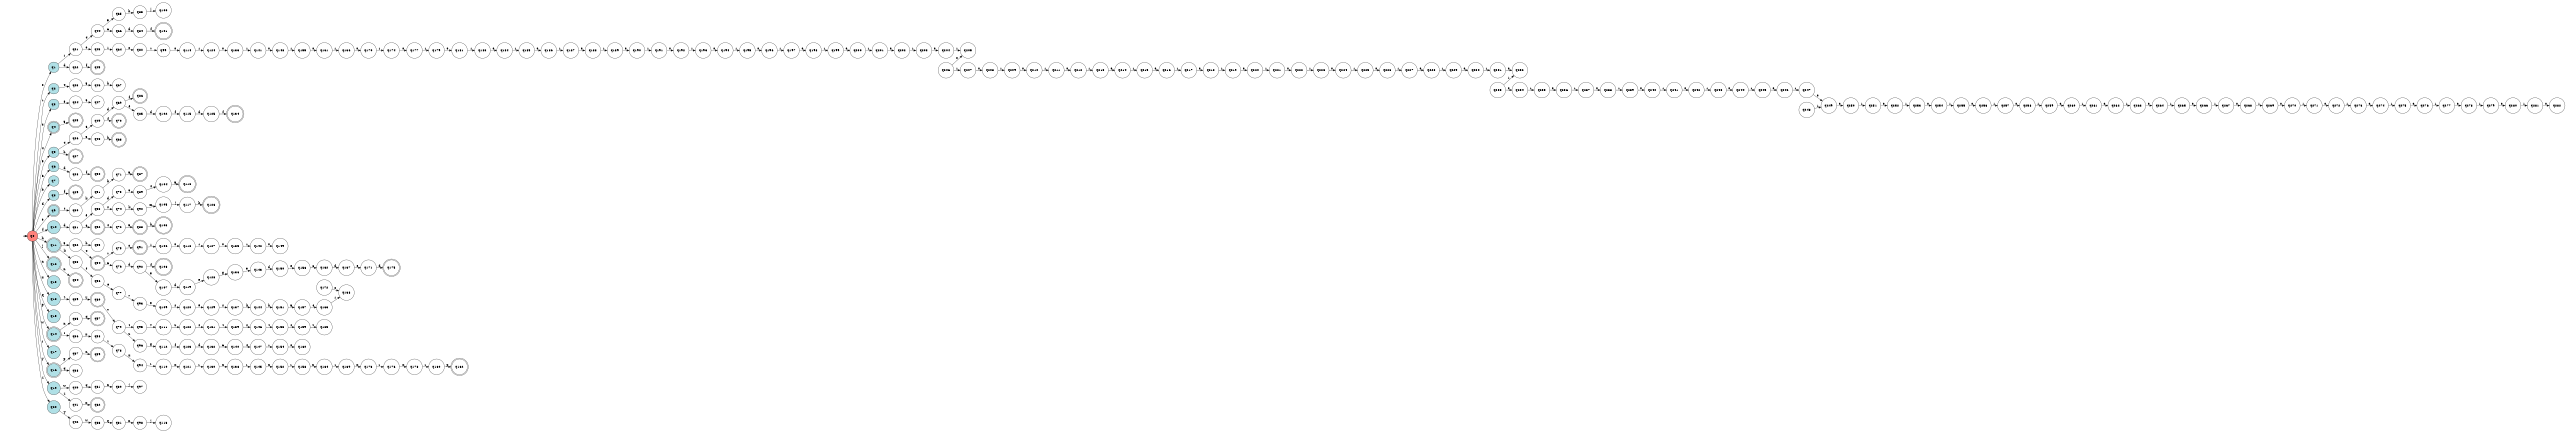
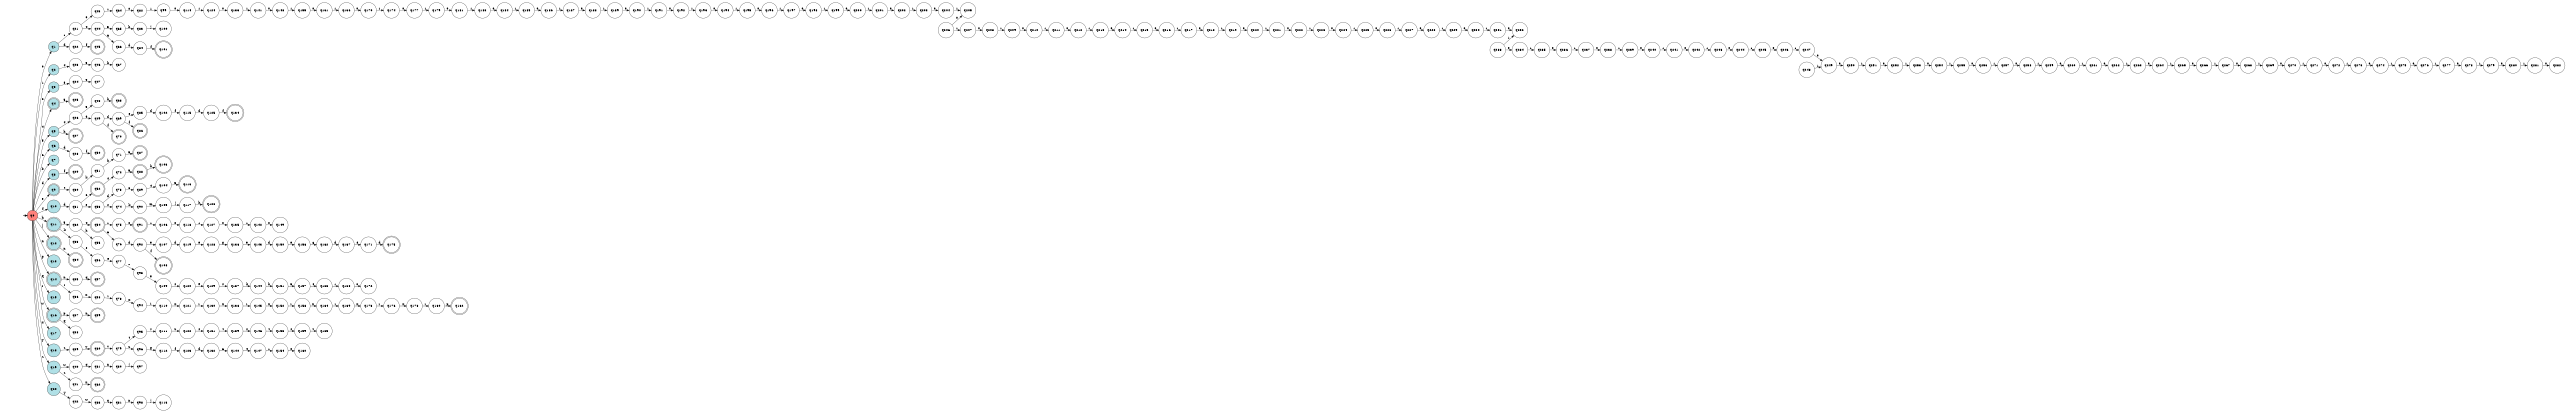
(334, 290) -> (356, 286)
